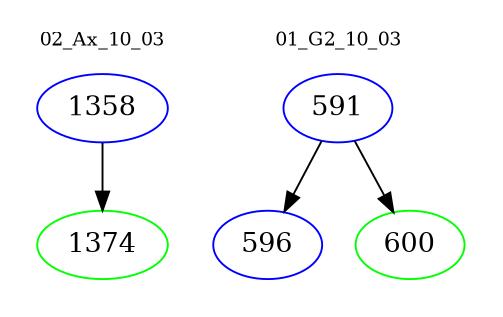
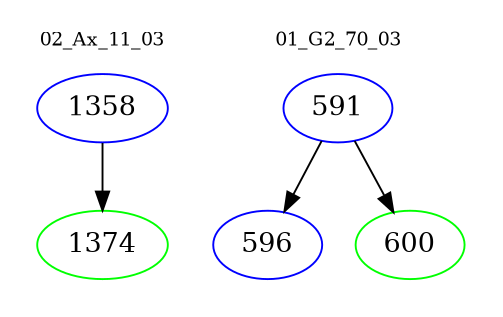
(103, 41) -> (103, 41)
(339, 41) -> (339, 41)
